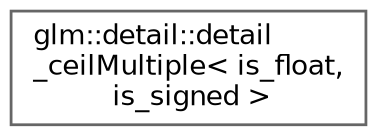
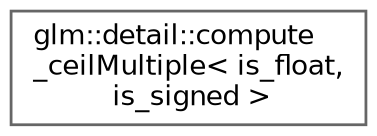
(189, 68) -> (189, 68)
